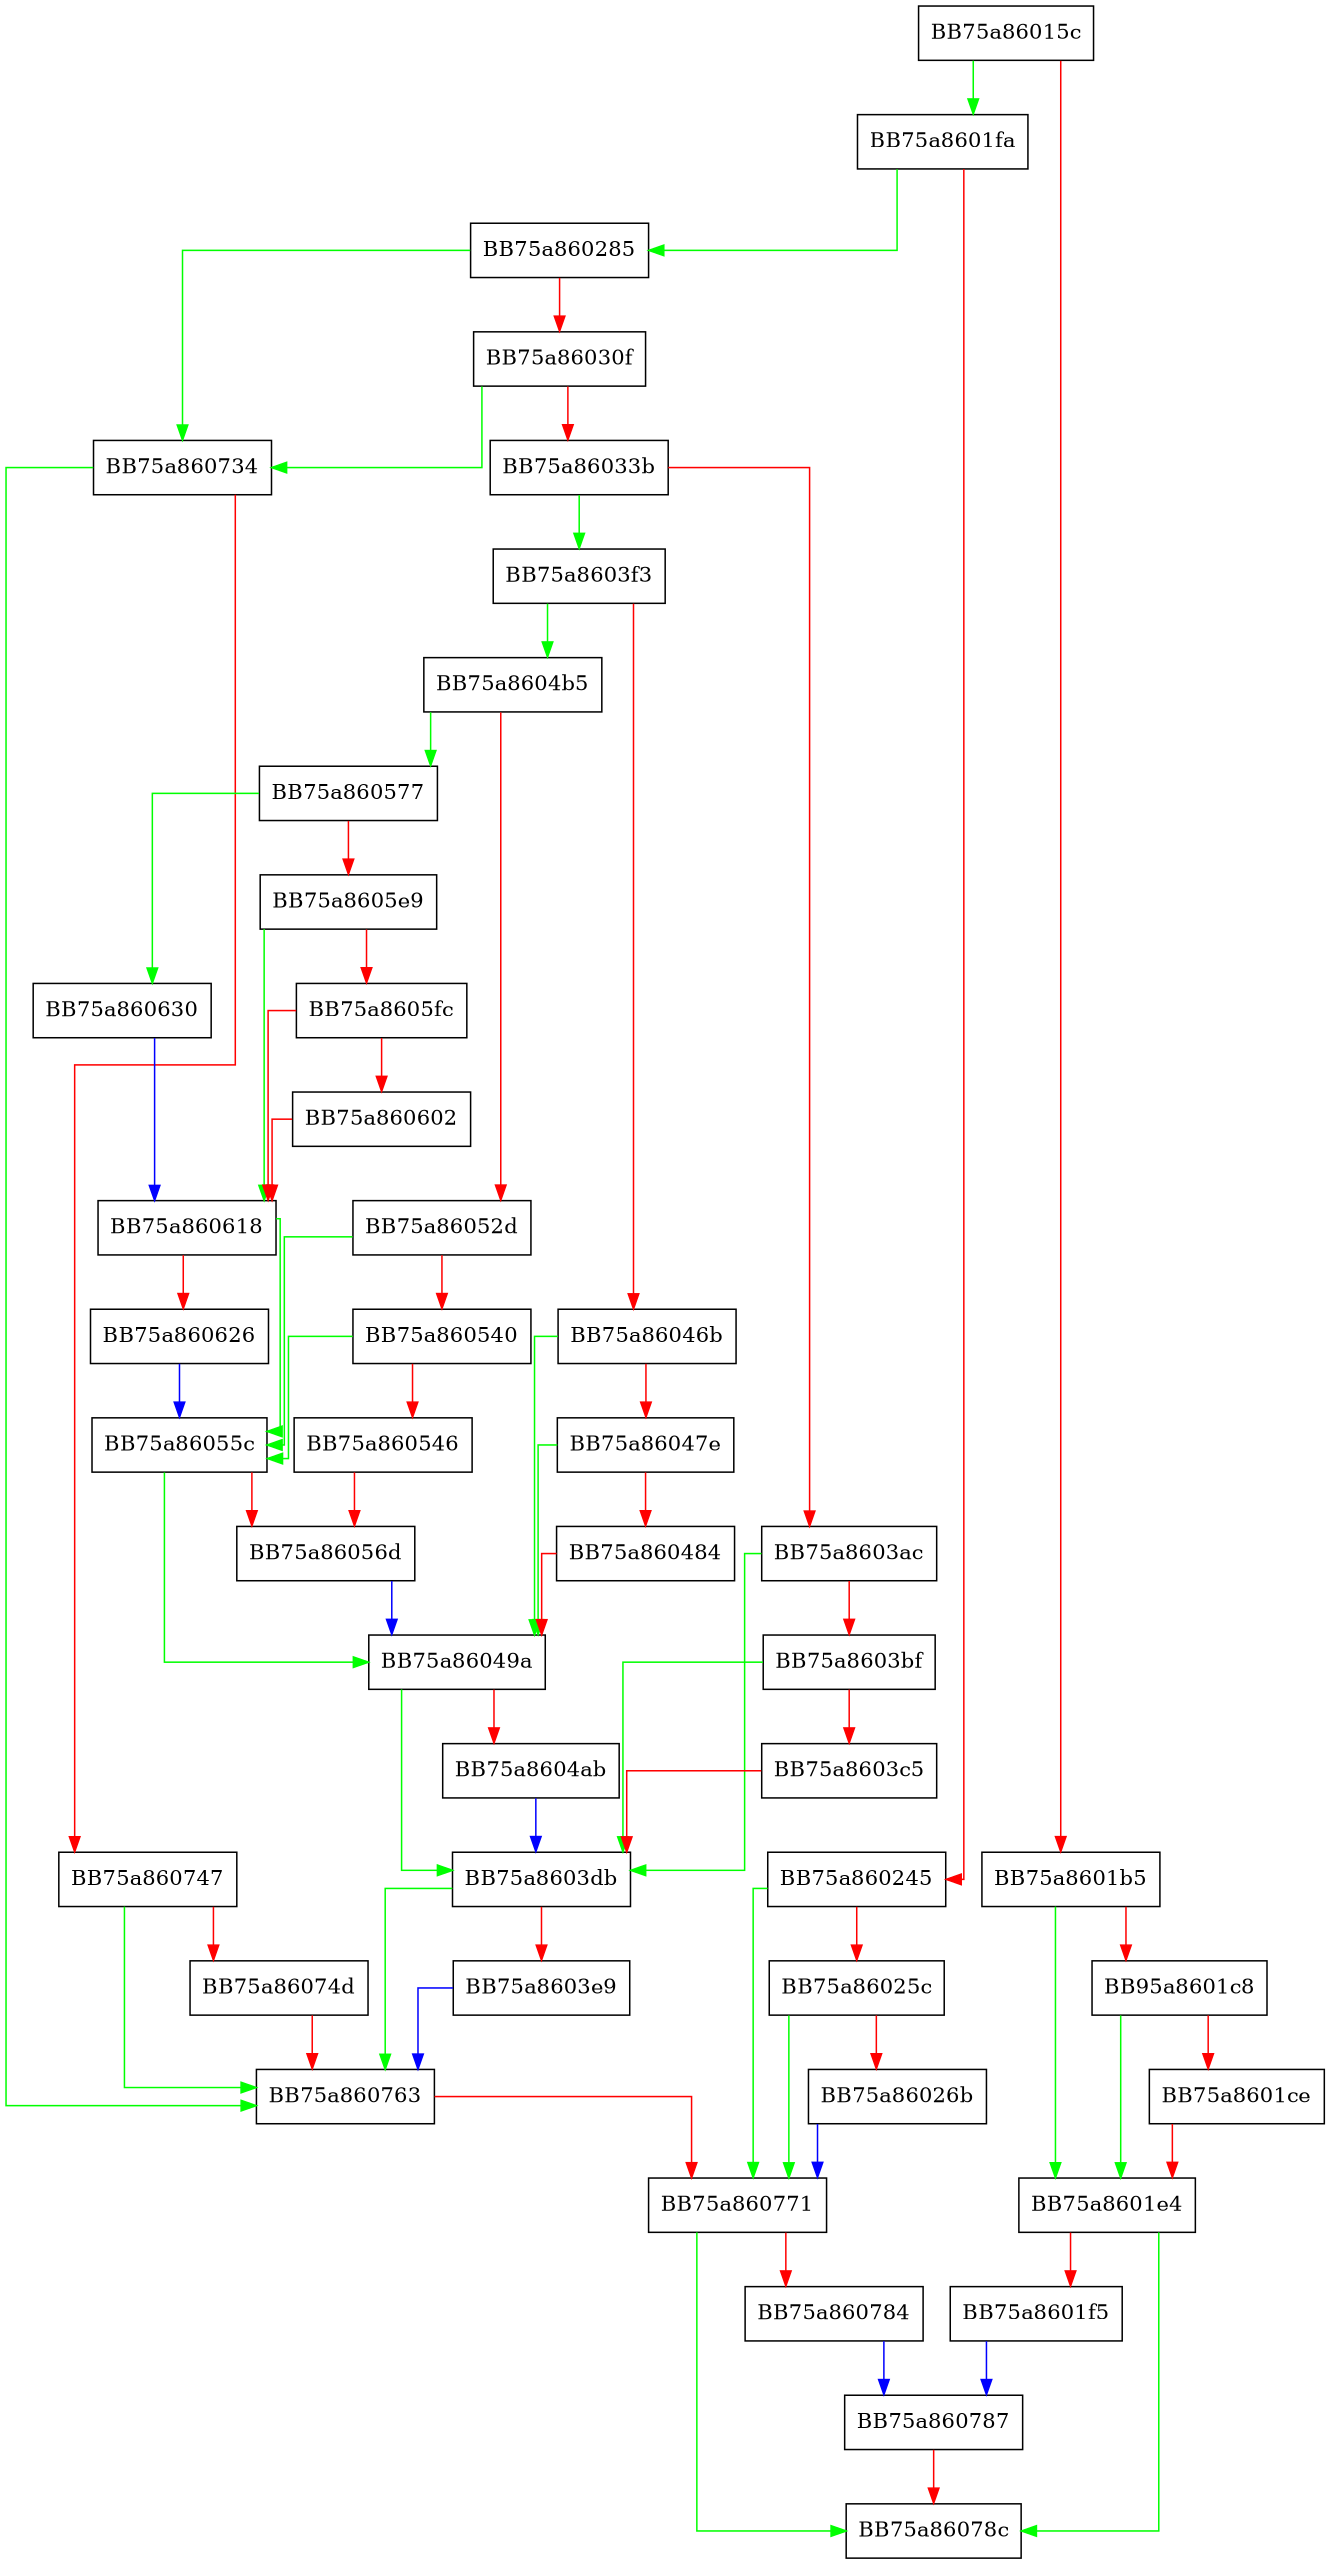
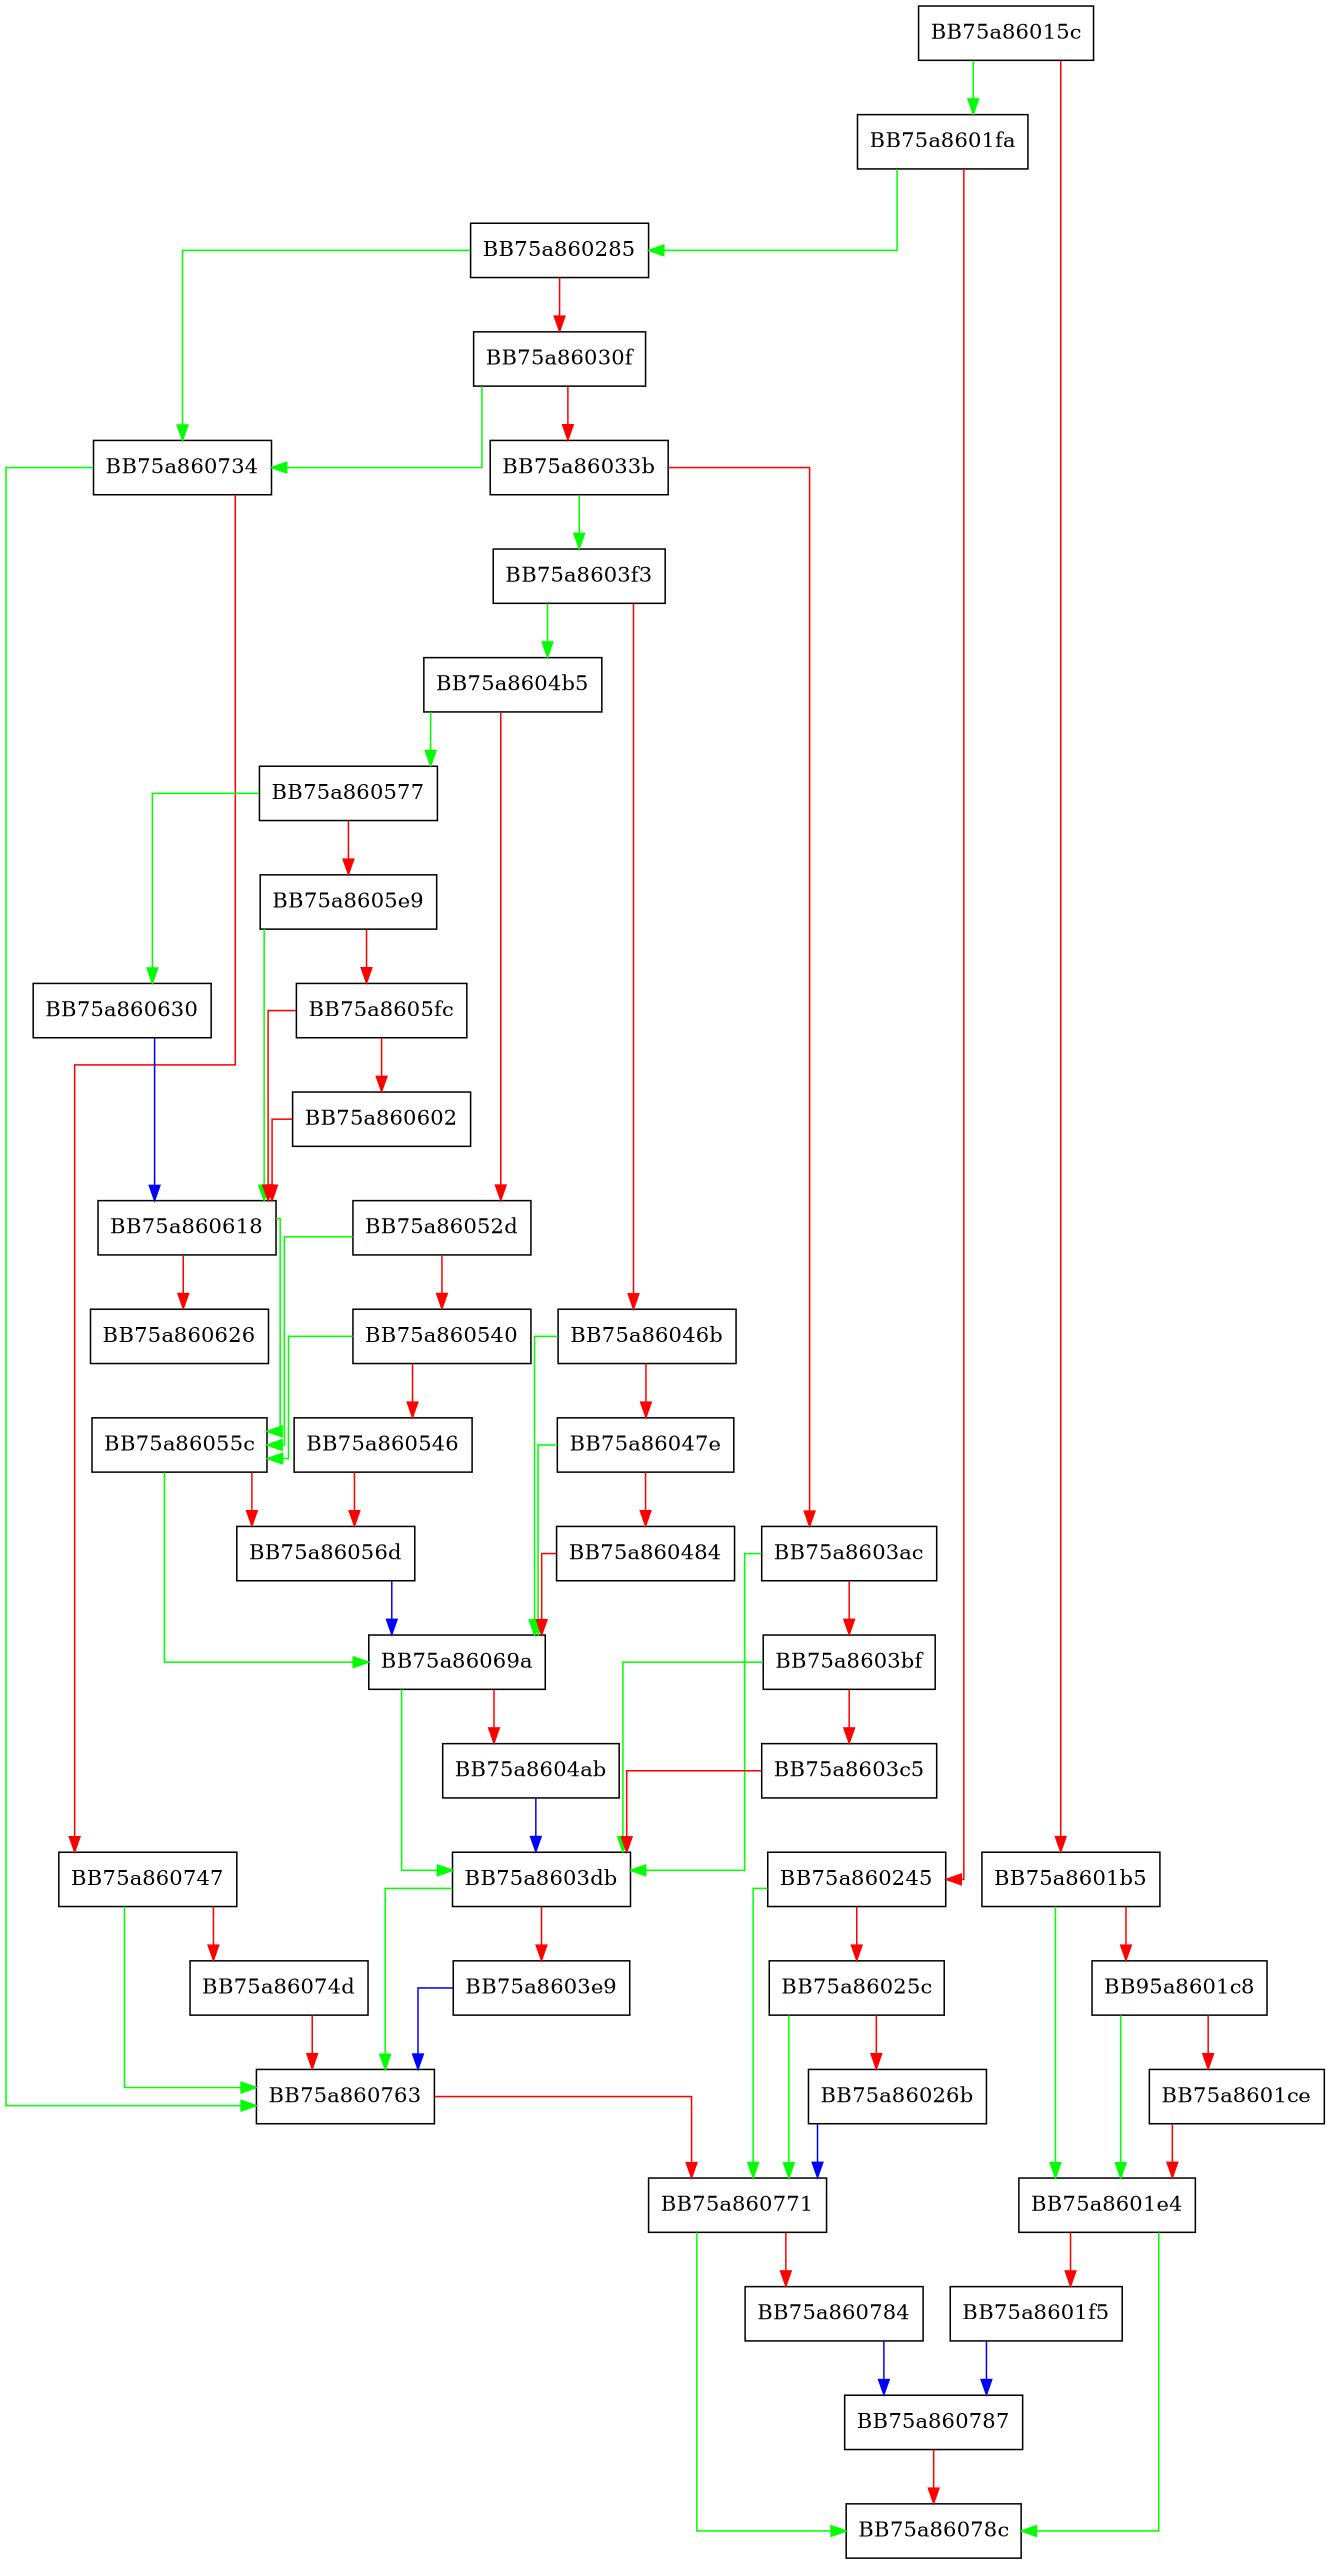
(179, 1383) -> none
(457, 1662) -> (457, 1662)
